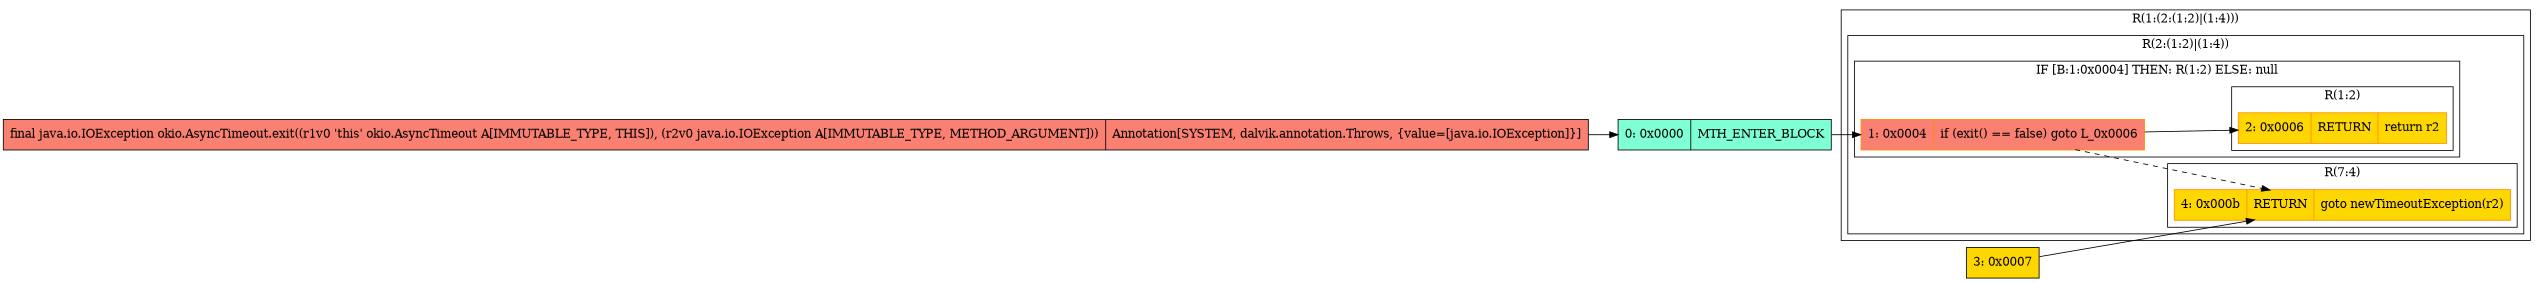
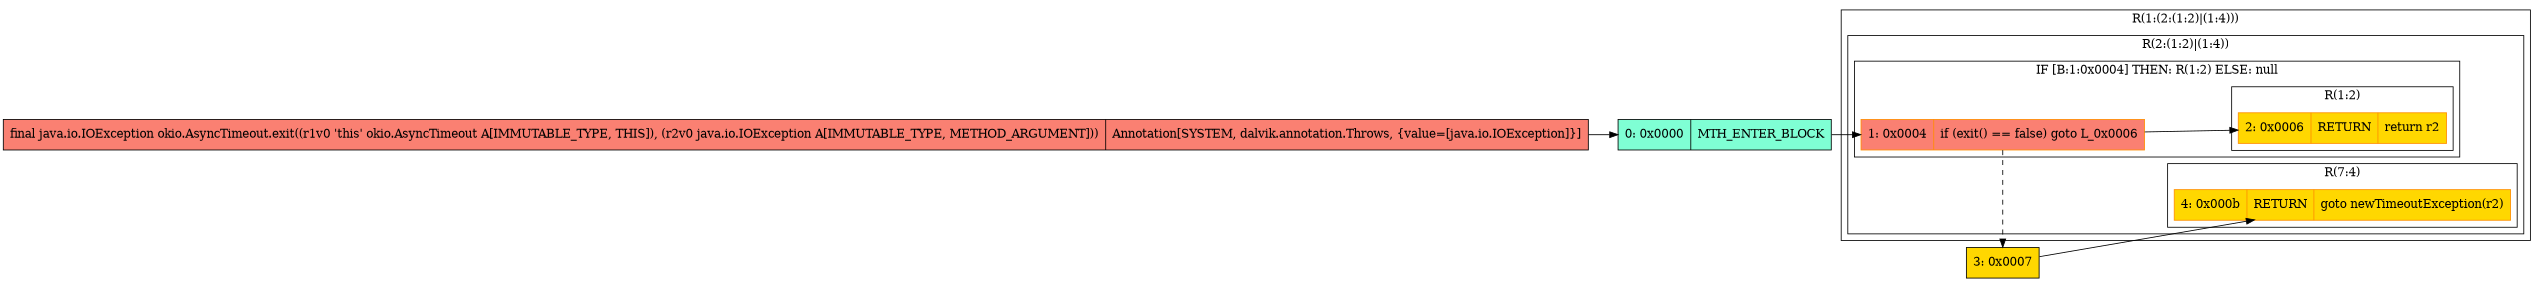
(2173, 170) -> (2003, 194)
